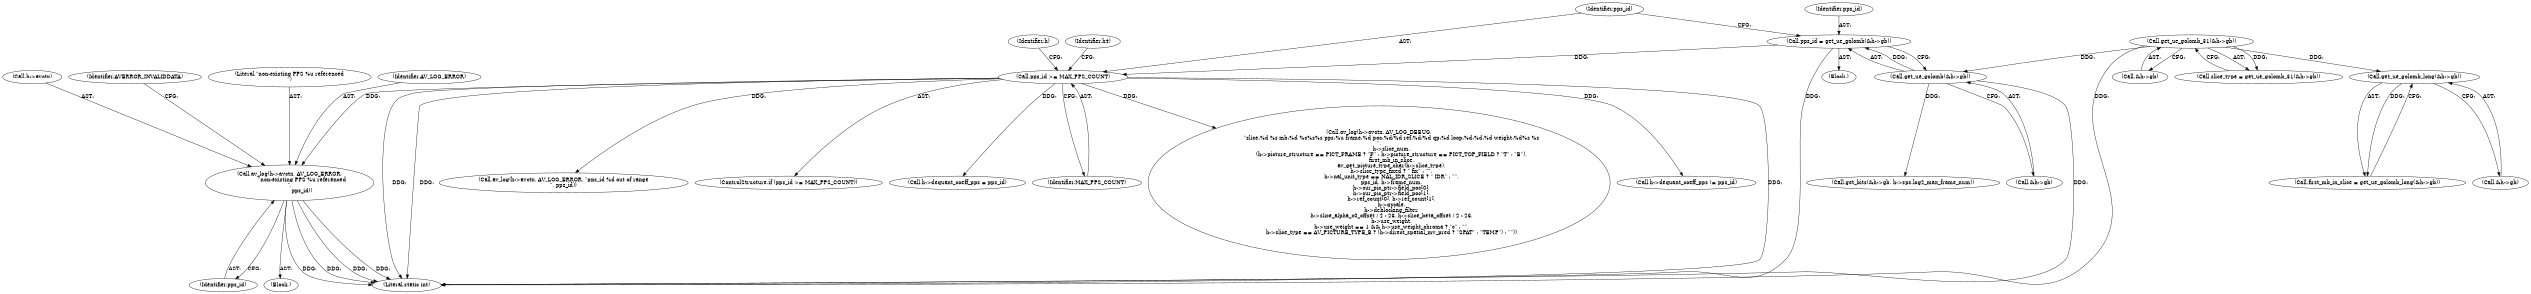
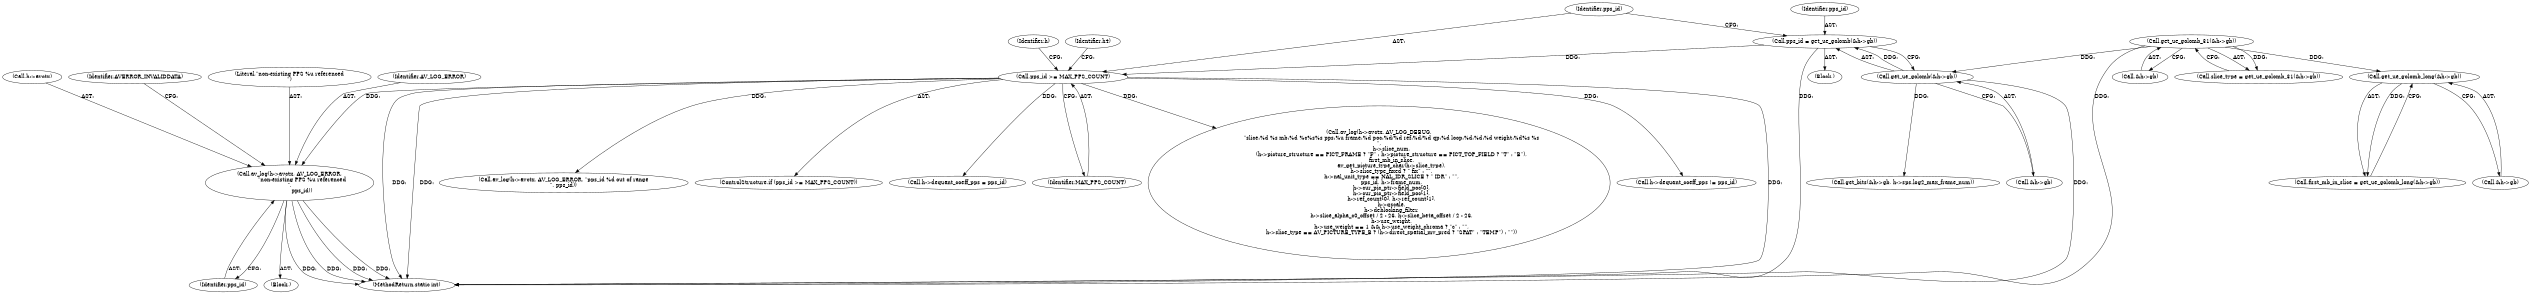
(407, 285) -> (407, 285)
